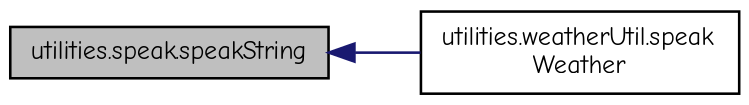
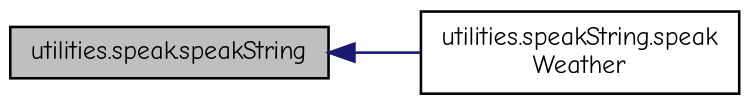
(580, 53) -> (580, 53)
